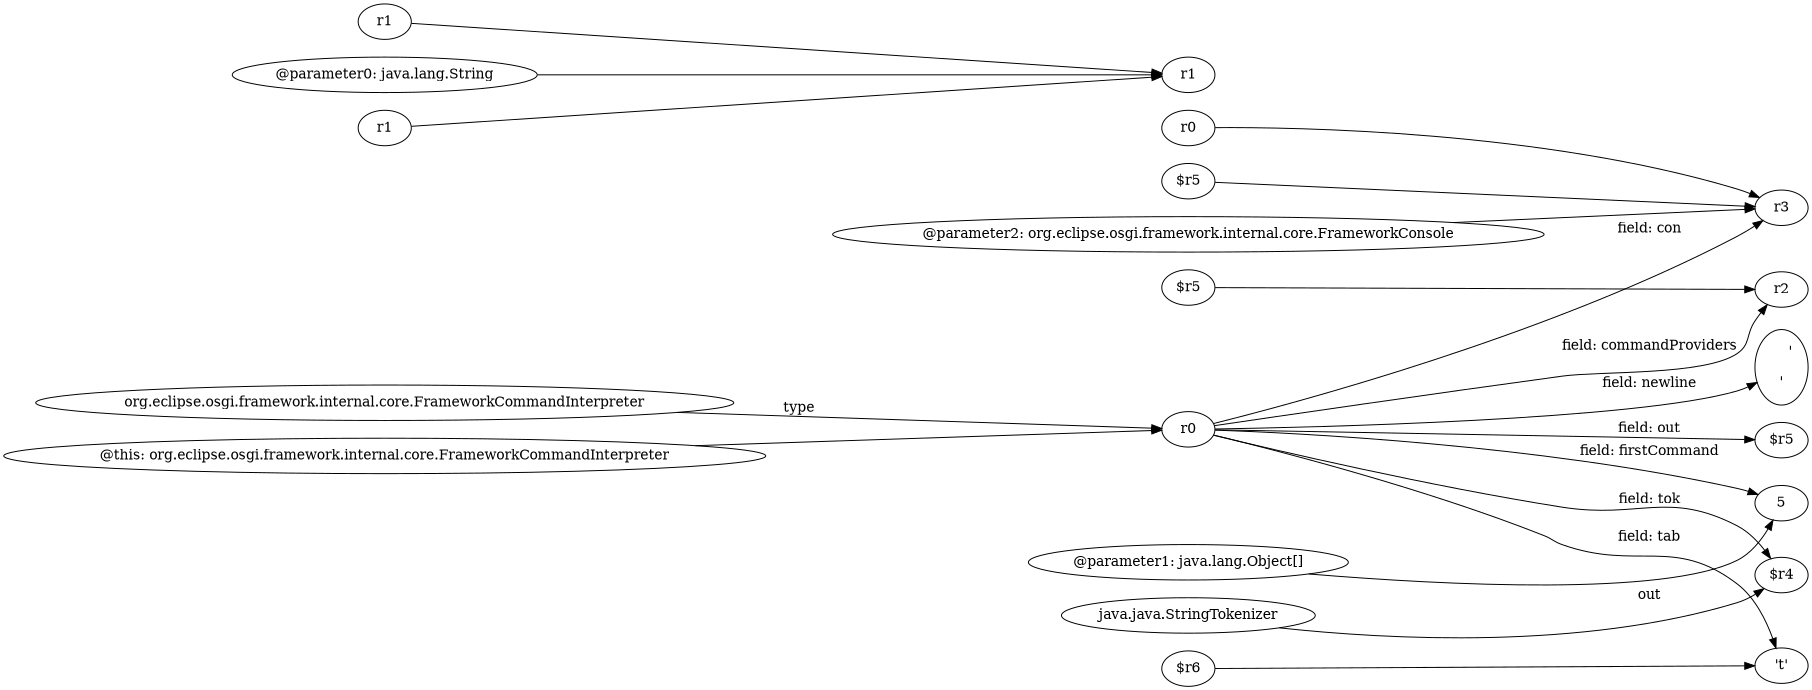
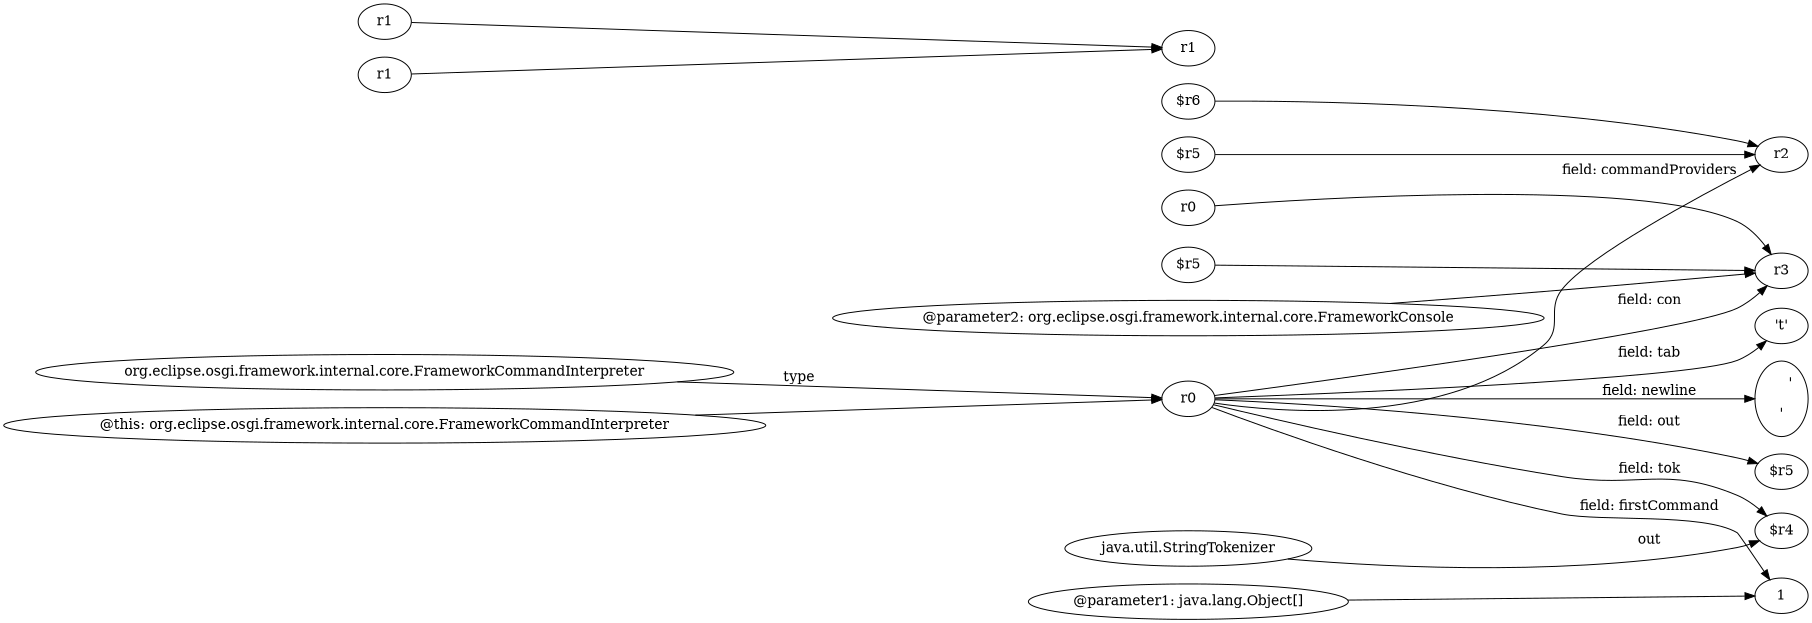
(385, 75) -> none
(1782, 503) -> (1782, 596)
(1188, 615) -> (1188, 548)
(1480, 667) -> (1483, 110)
